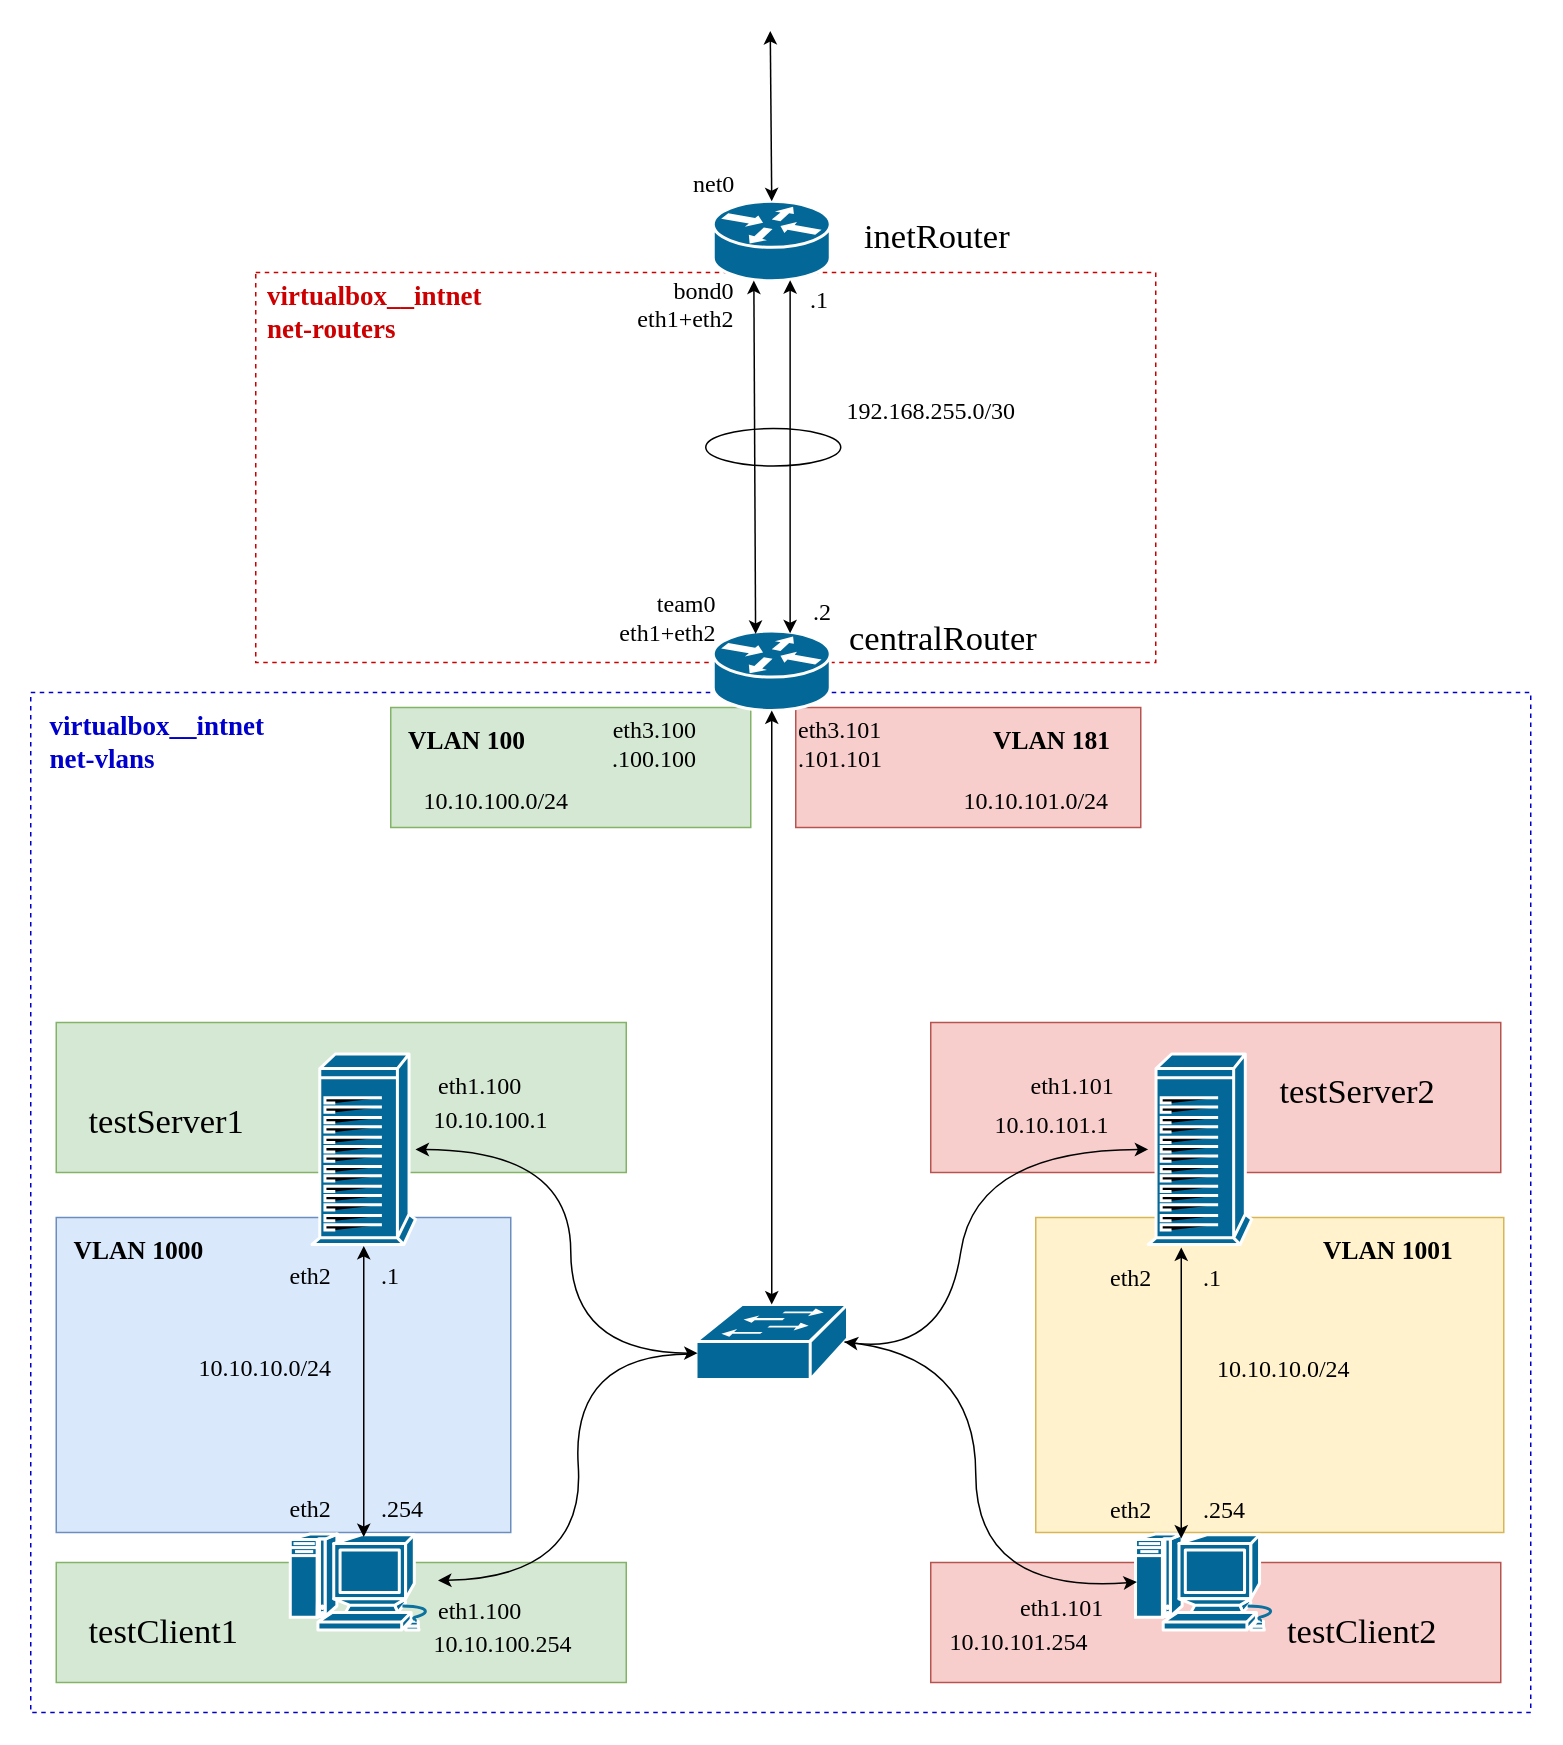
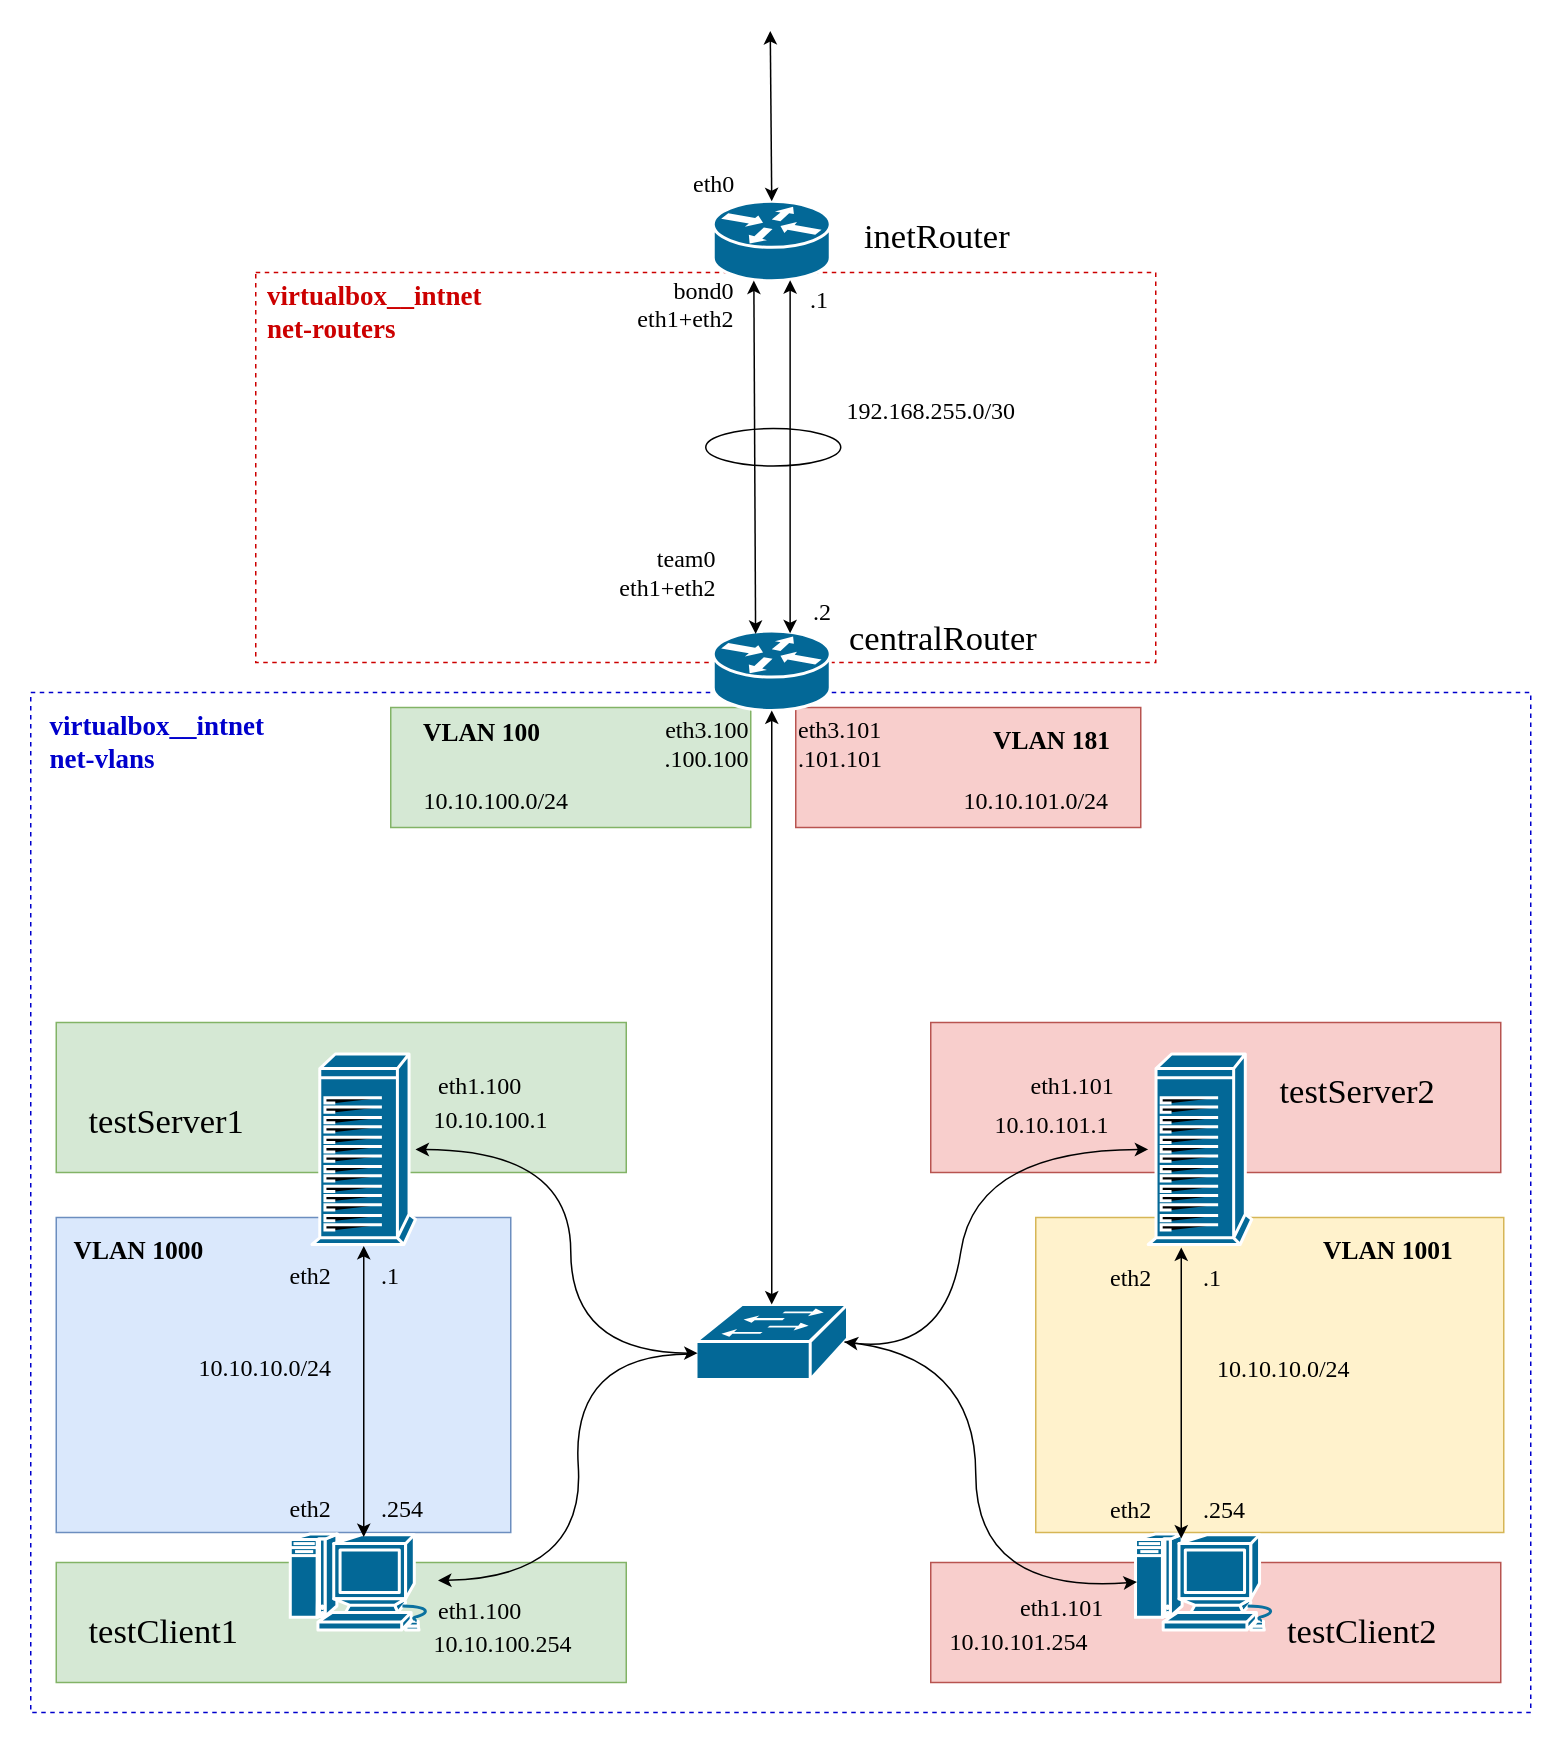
(721, 185) -> (721, 185)
(658, 608) -> (658, 563)
(466, 737) -> (481, 730)
(631, 742) -> (683, 742)
